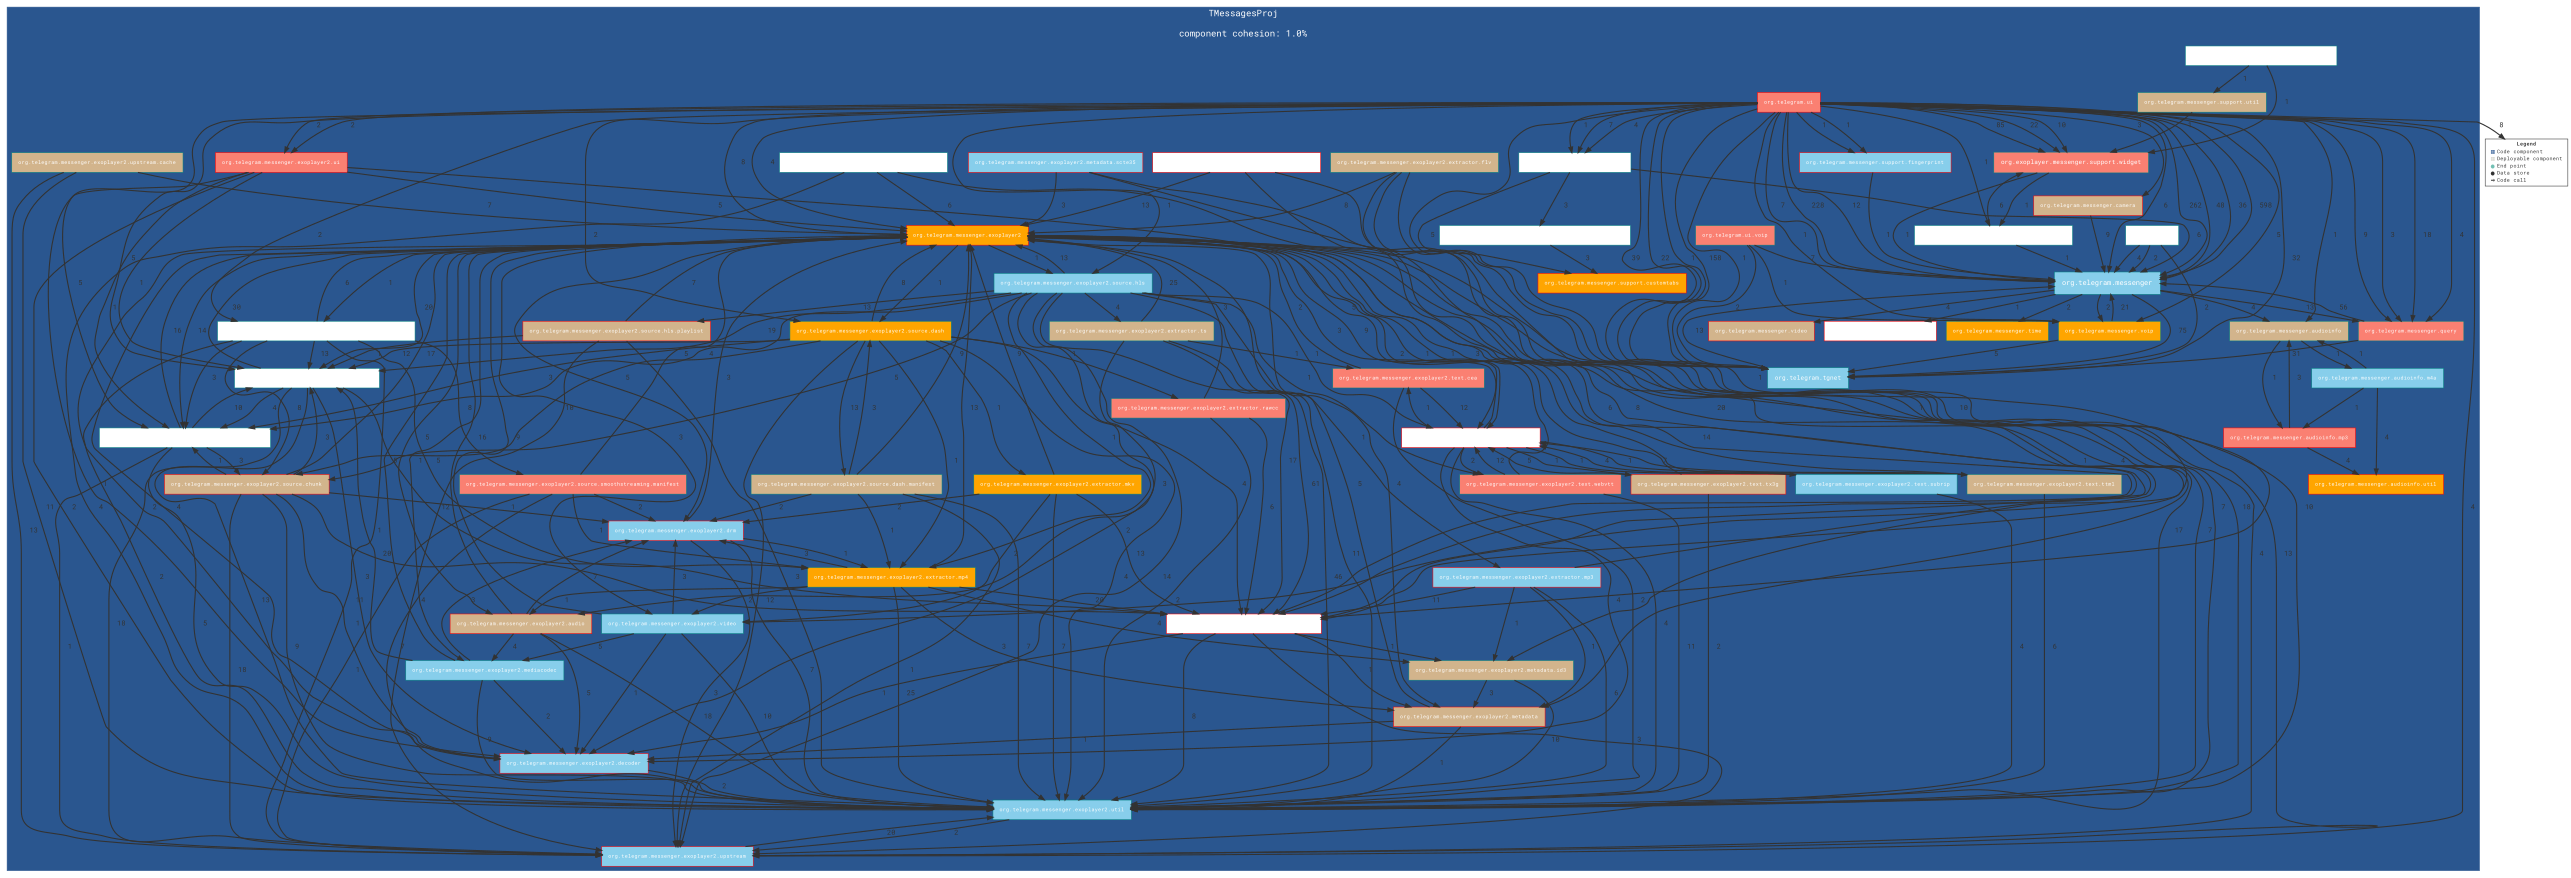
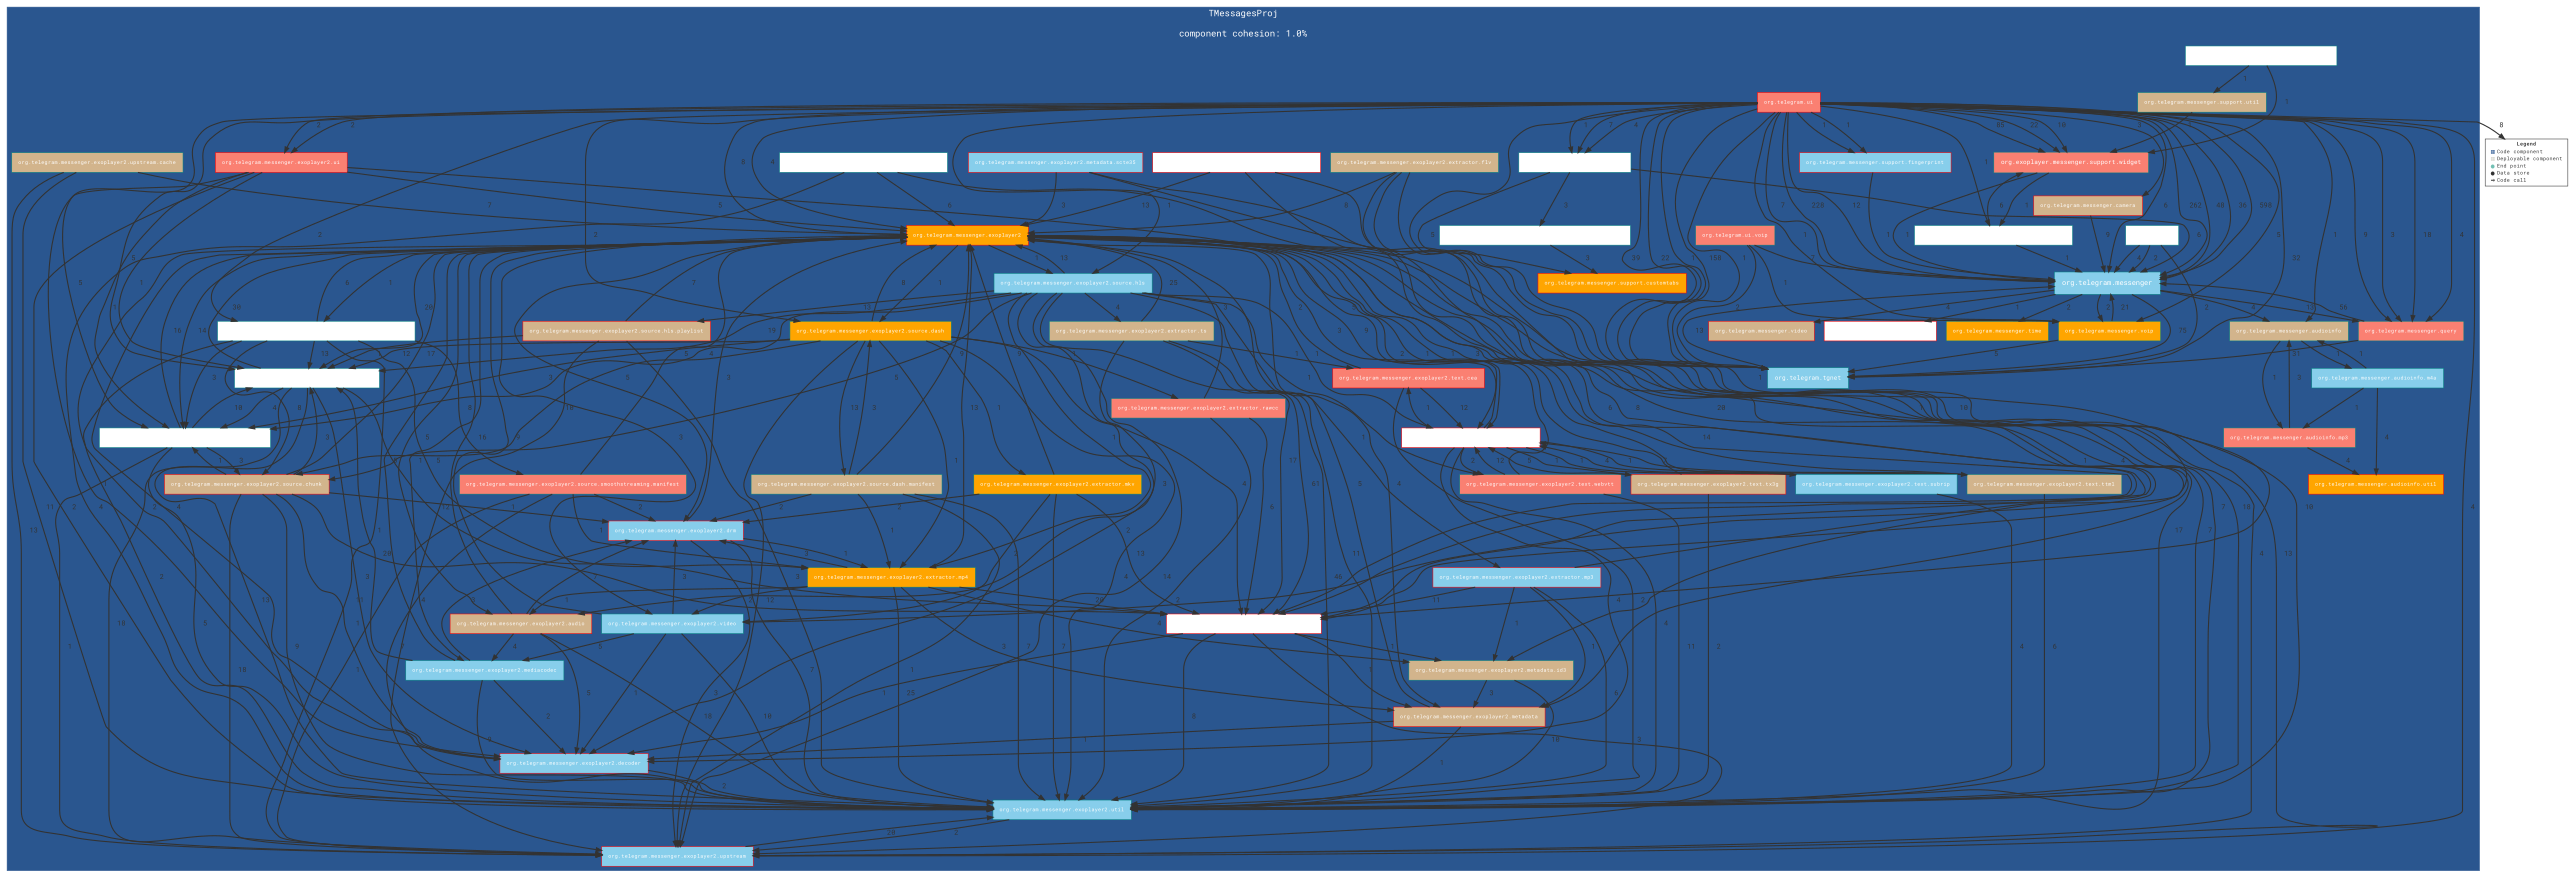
(1409, 378) -> (1409, 378)
(2290, 438) -> (2290, 438)
